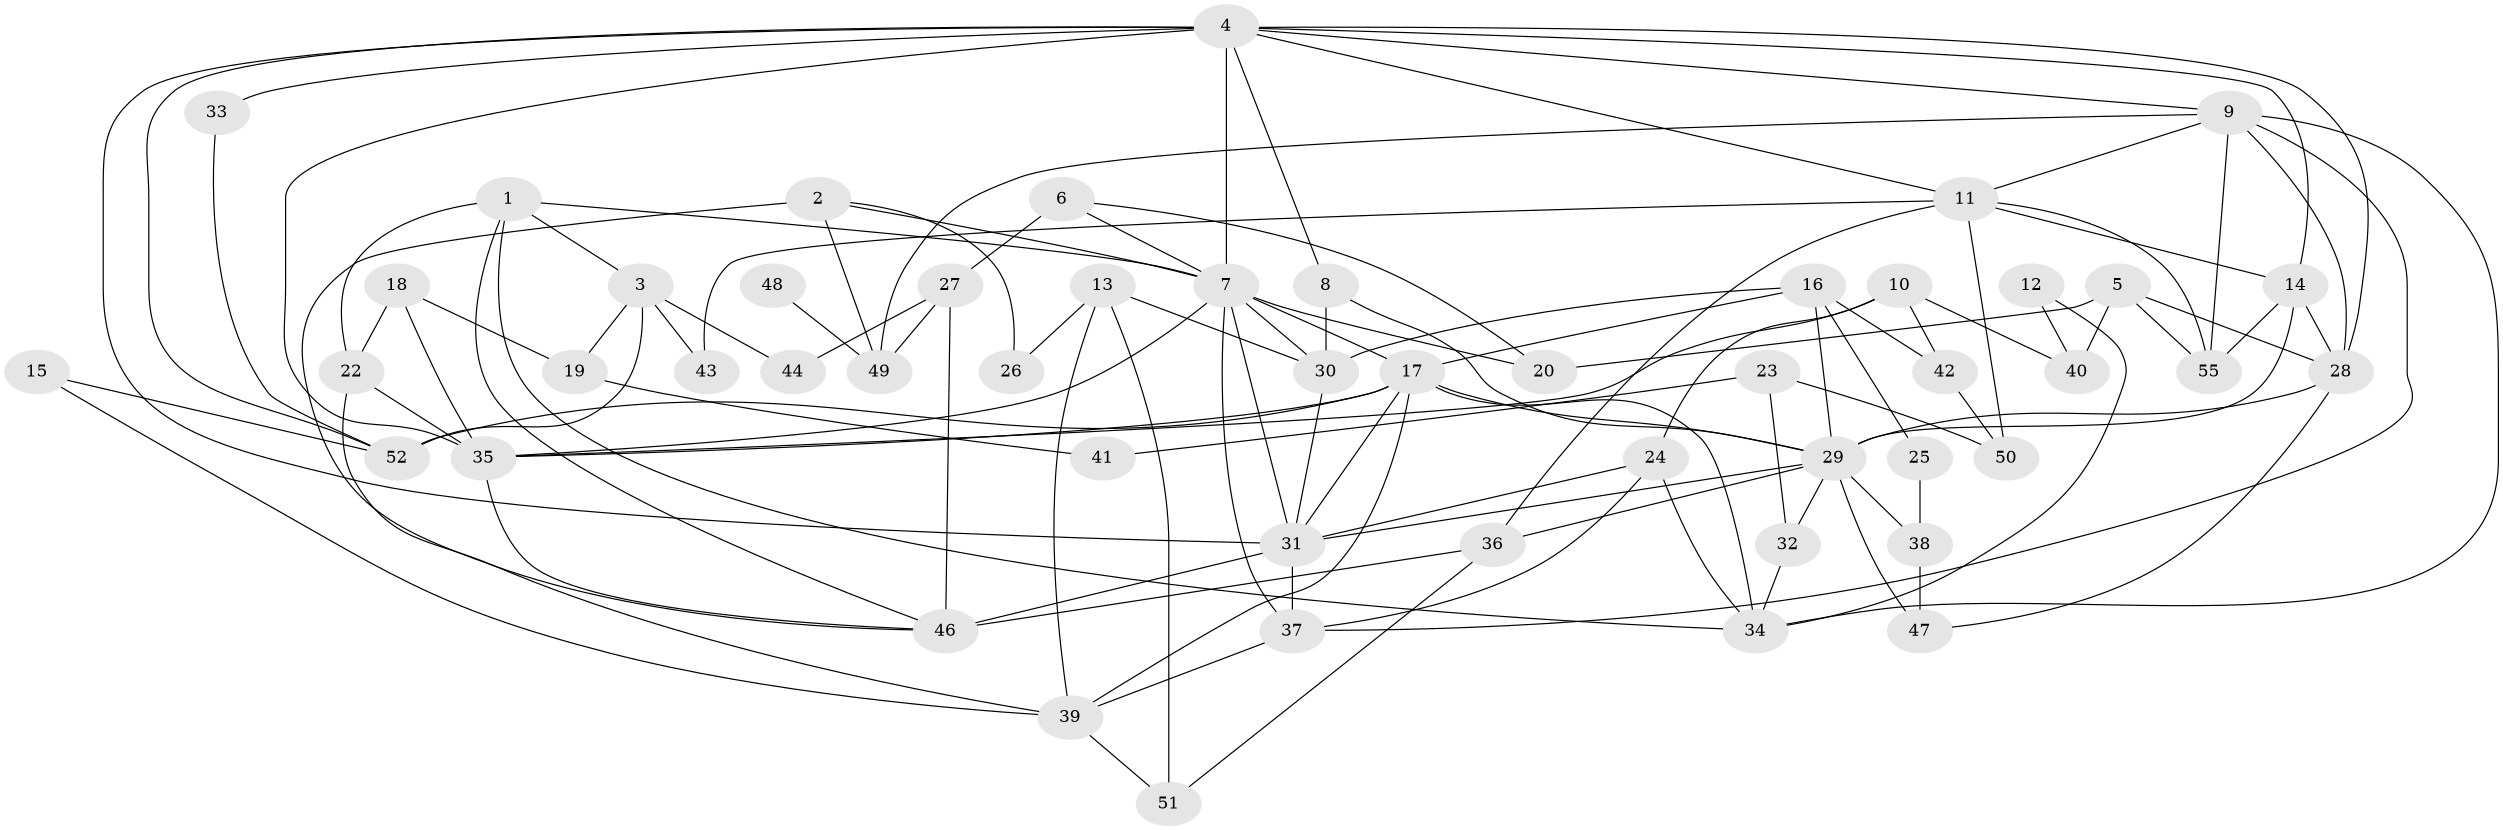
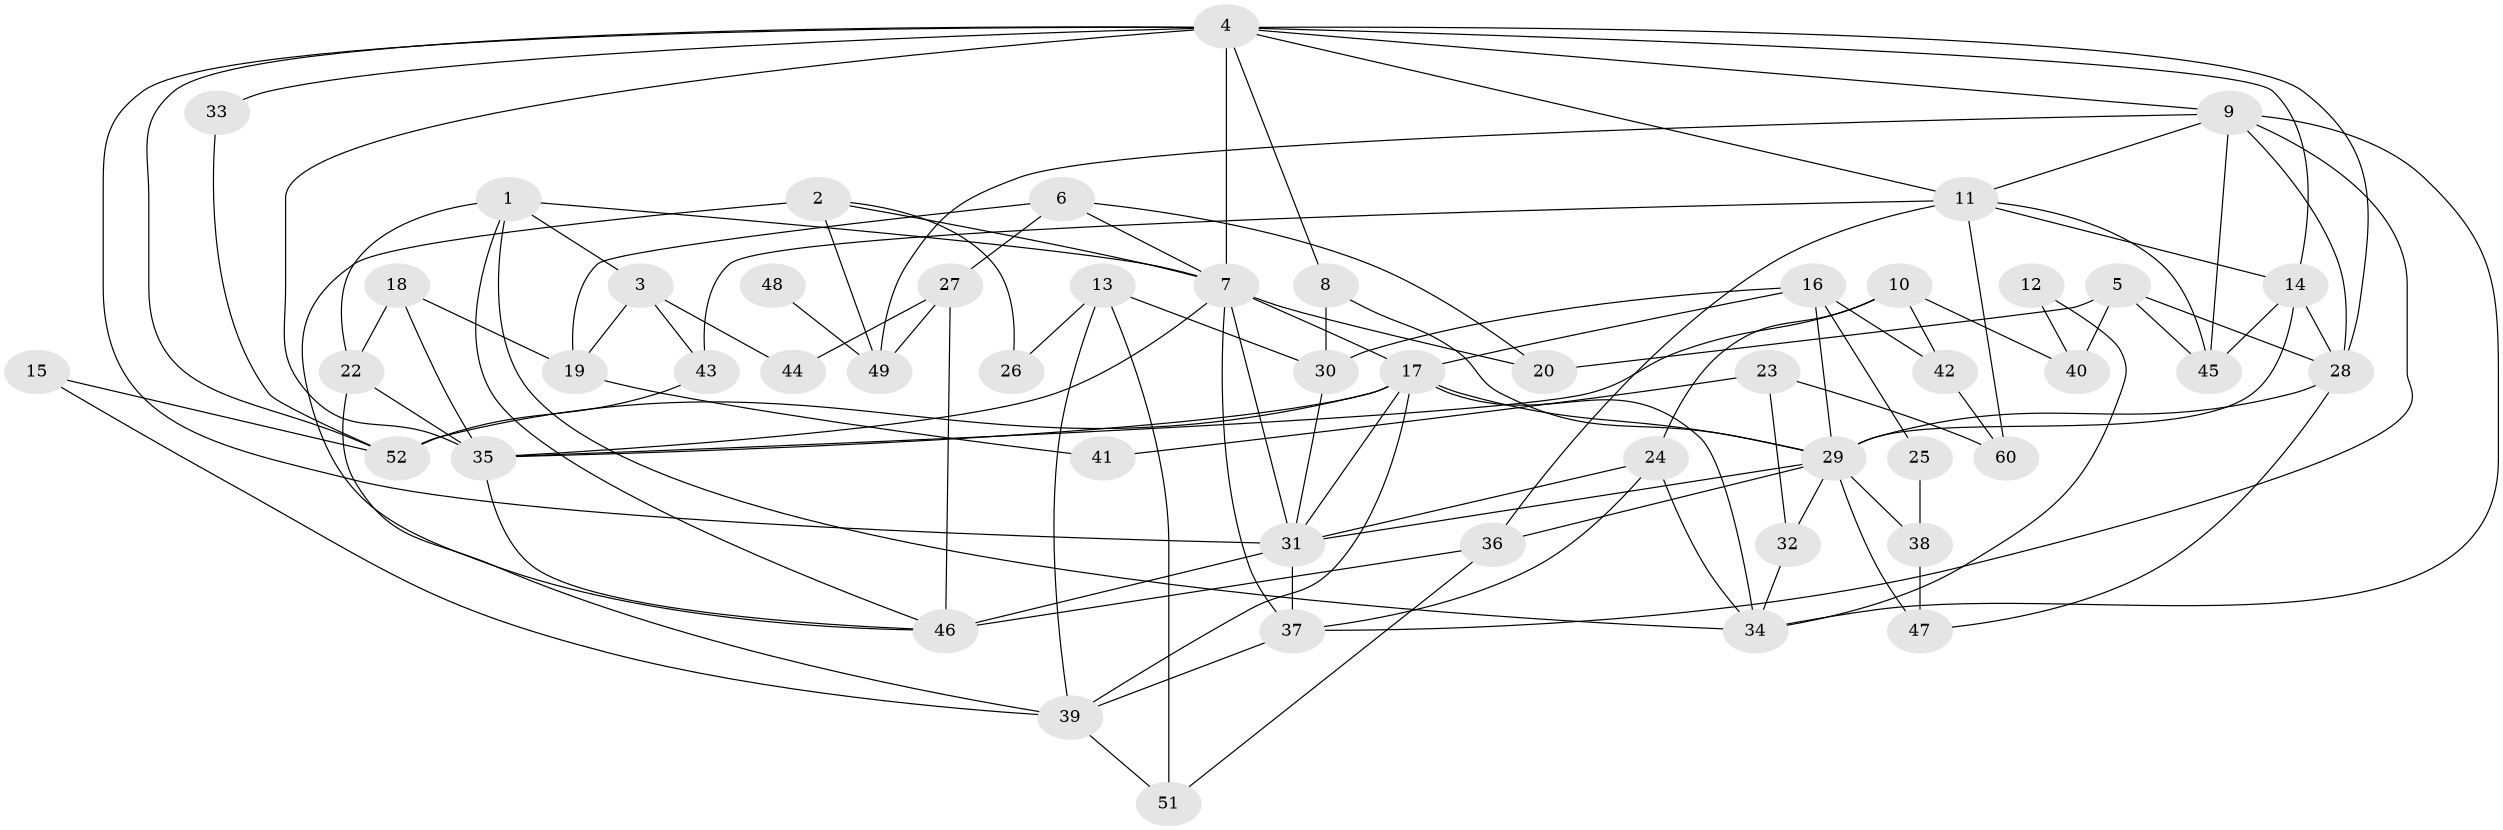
none -> (767, 234)
(1276, 329) -> none
(2209, 372) -> (2209, 372)
(562, 425) -> (551, 414)
(2006, 458) -> (2006, 458)
